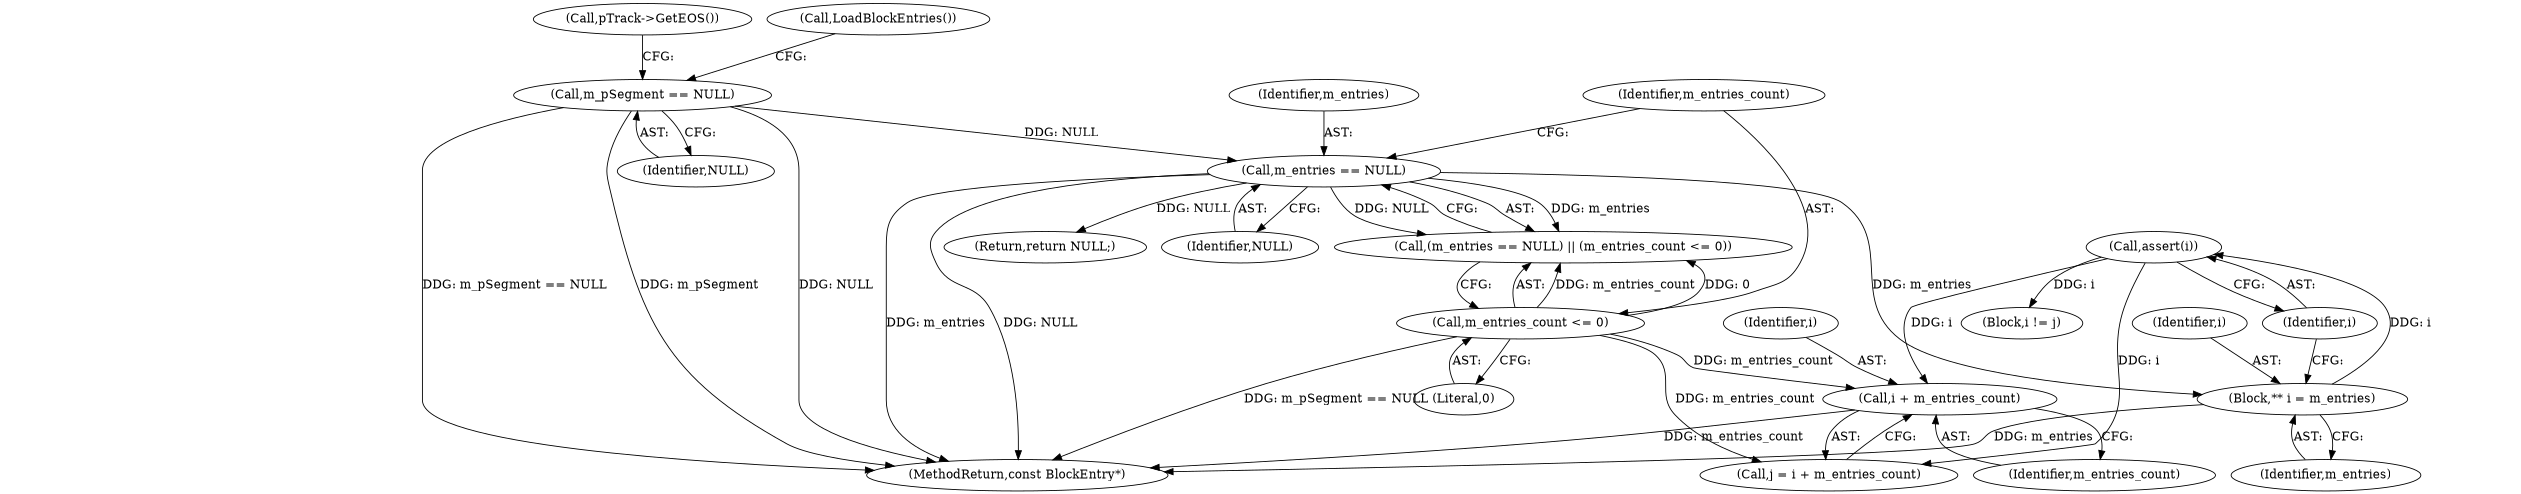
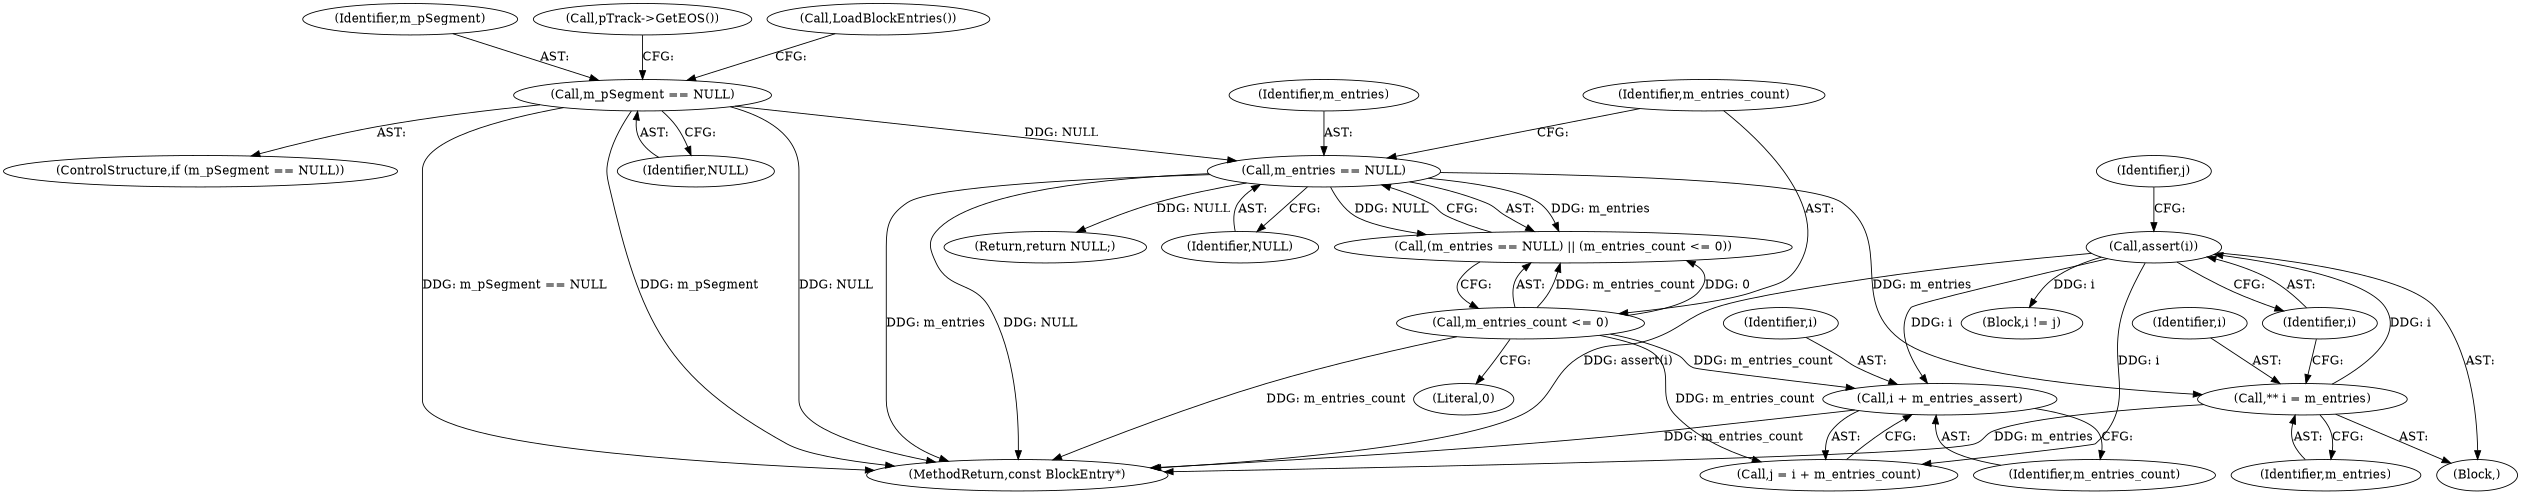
none -> (410, 19)
none -> (201, 171)
none -> (2154, 171)
none -> (1616, 345)
(1450, 361) -> none
(1336, 399) -> (1336, 399)
(1940, 399) -> (1940, 399)
(2302, 399) -> (2302, 399)
none -> (2477, 475)
